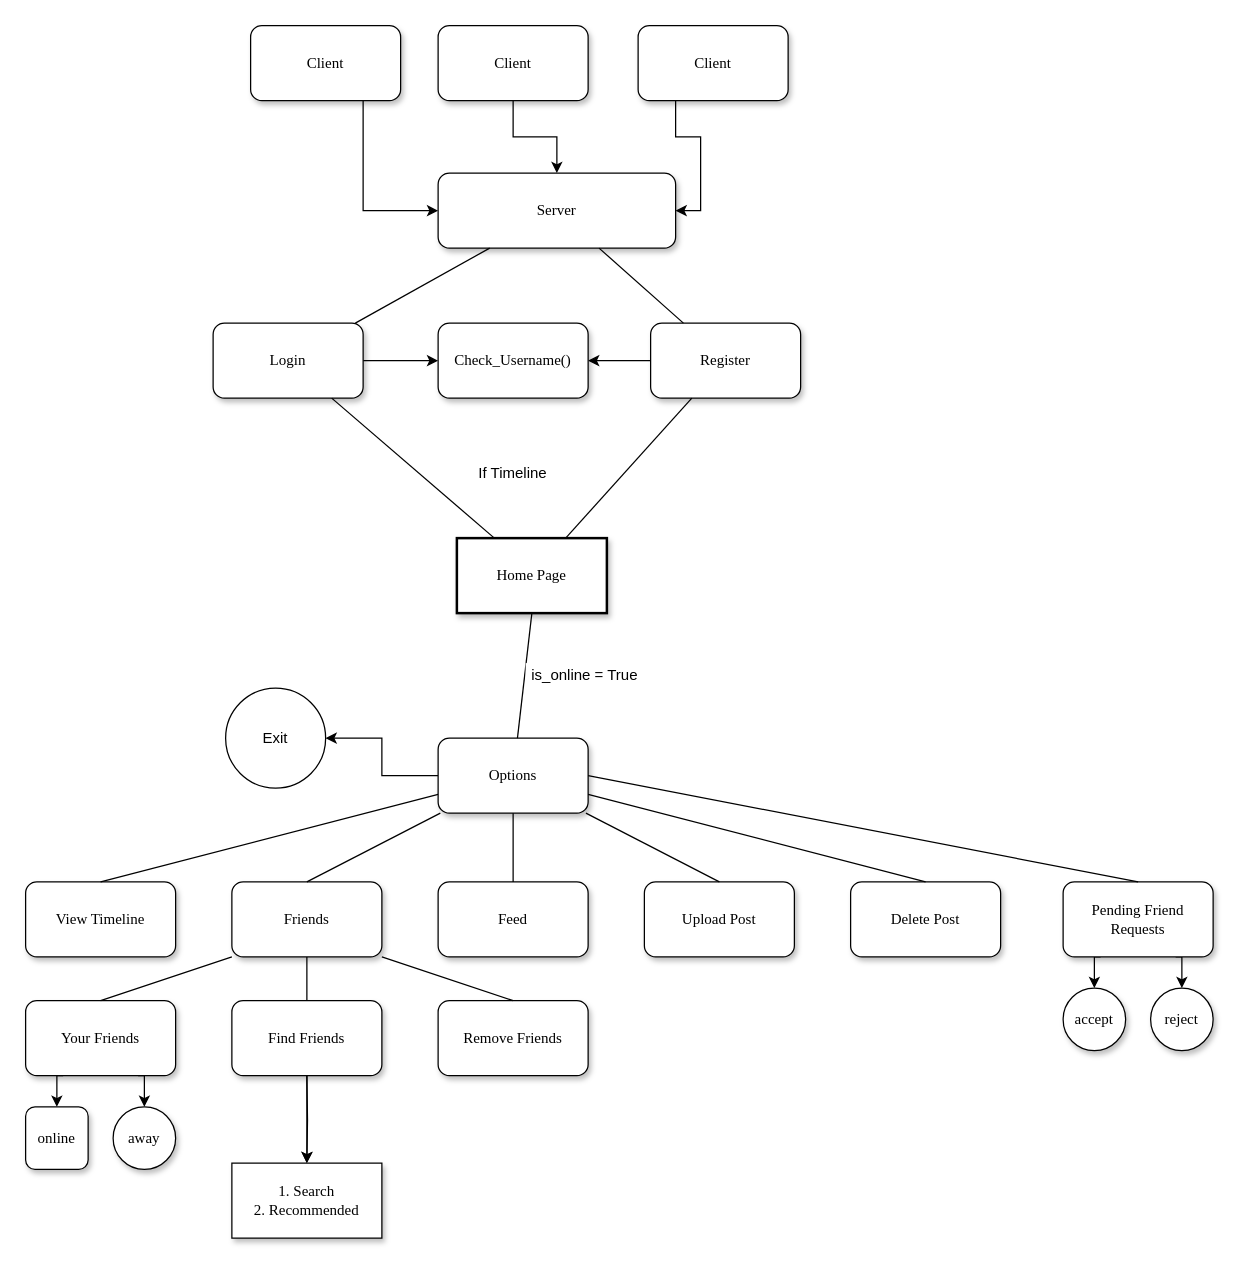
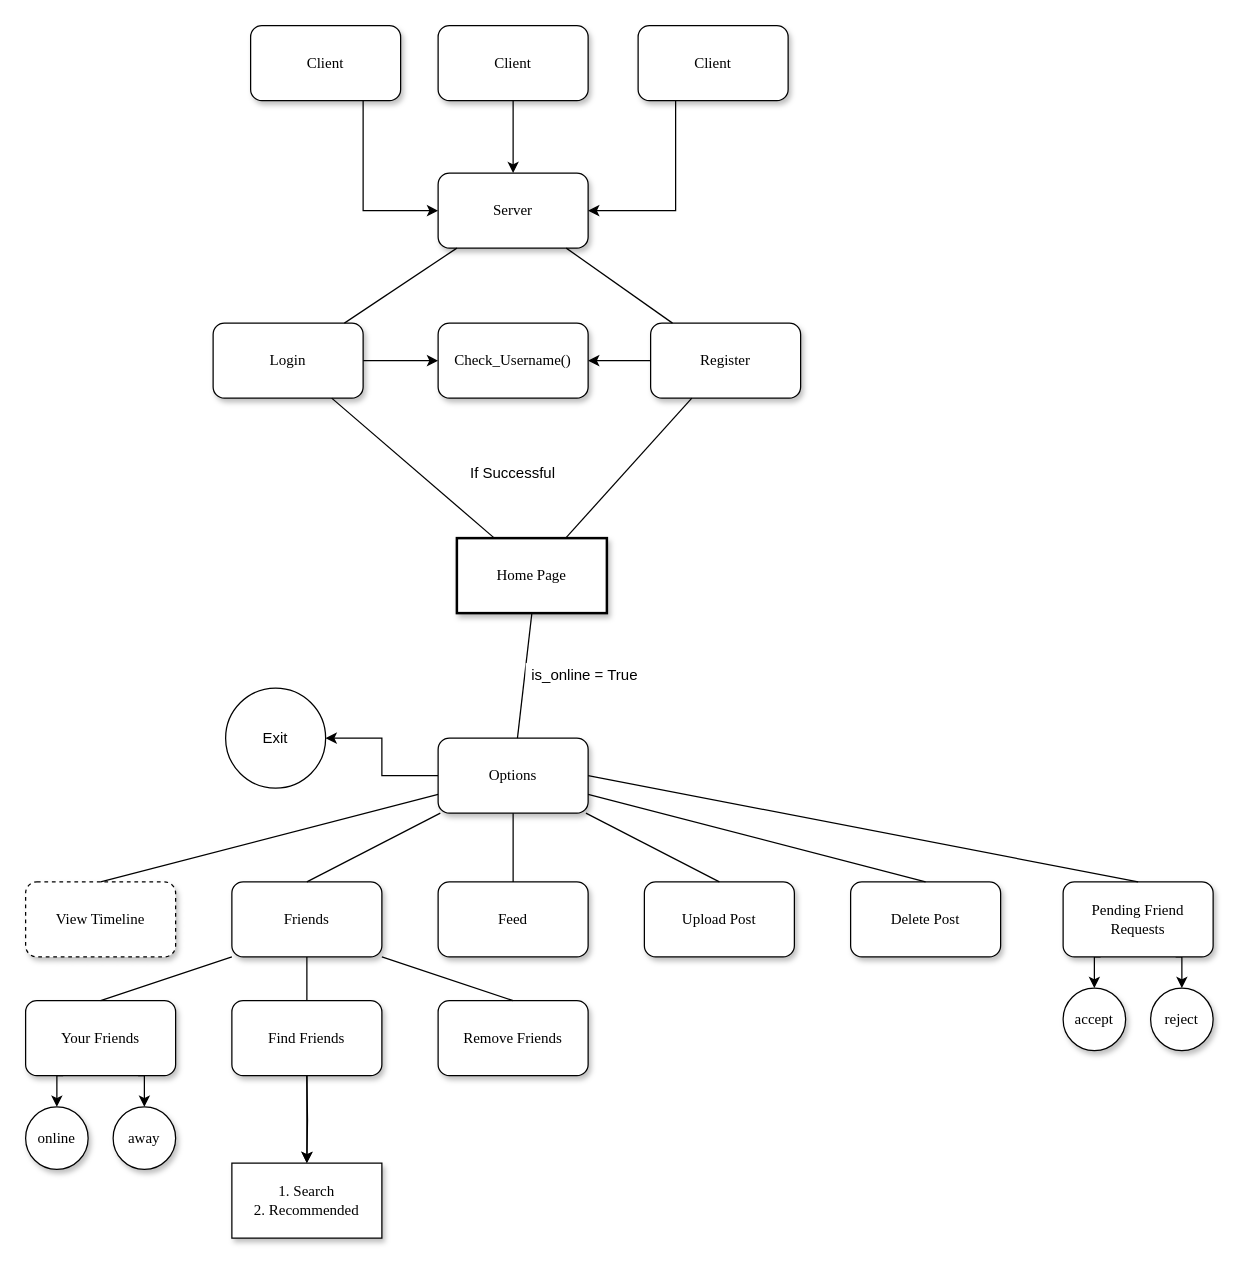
(557, 211) -> (513, 211)
(513, 473) -> (513, 473)
(101, 919) -> (101, 919)
(57, 1138) -> (57, 1138)
